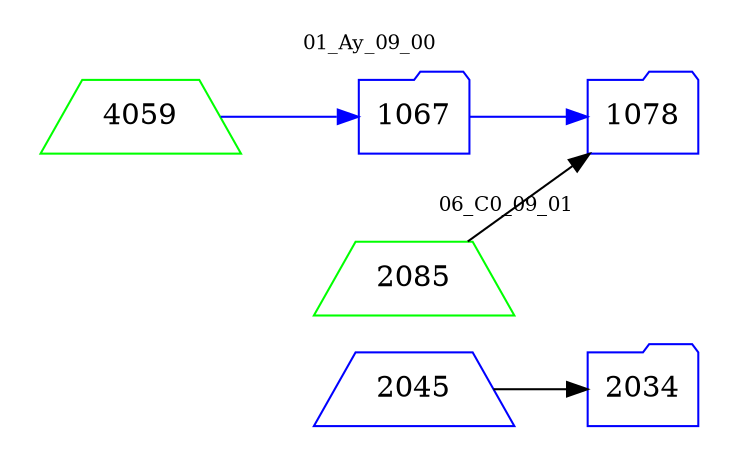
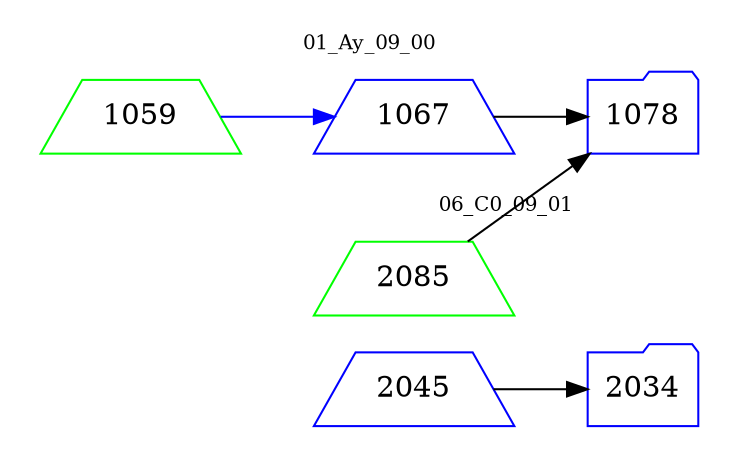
(141, 117) -> (141, 117)
(414, 117) -> (414, 117)
(518, 117) -> (530, 117)
